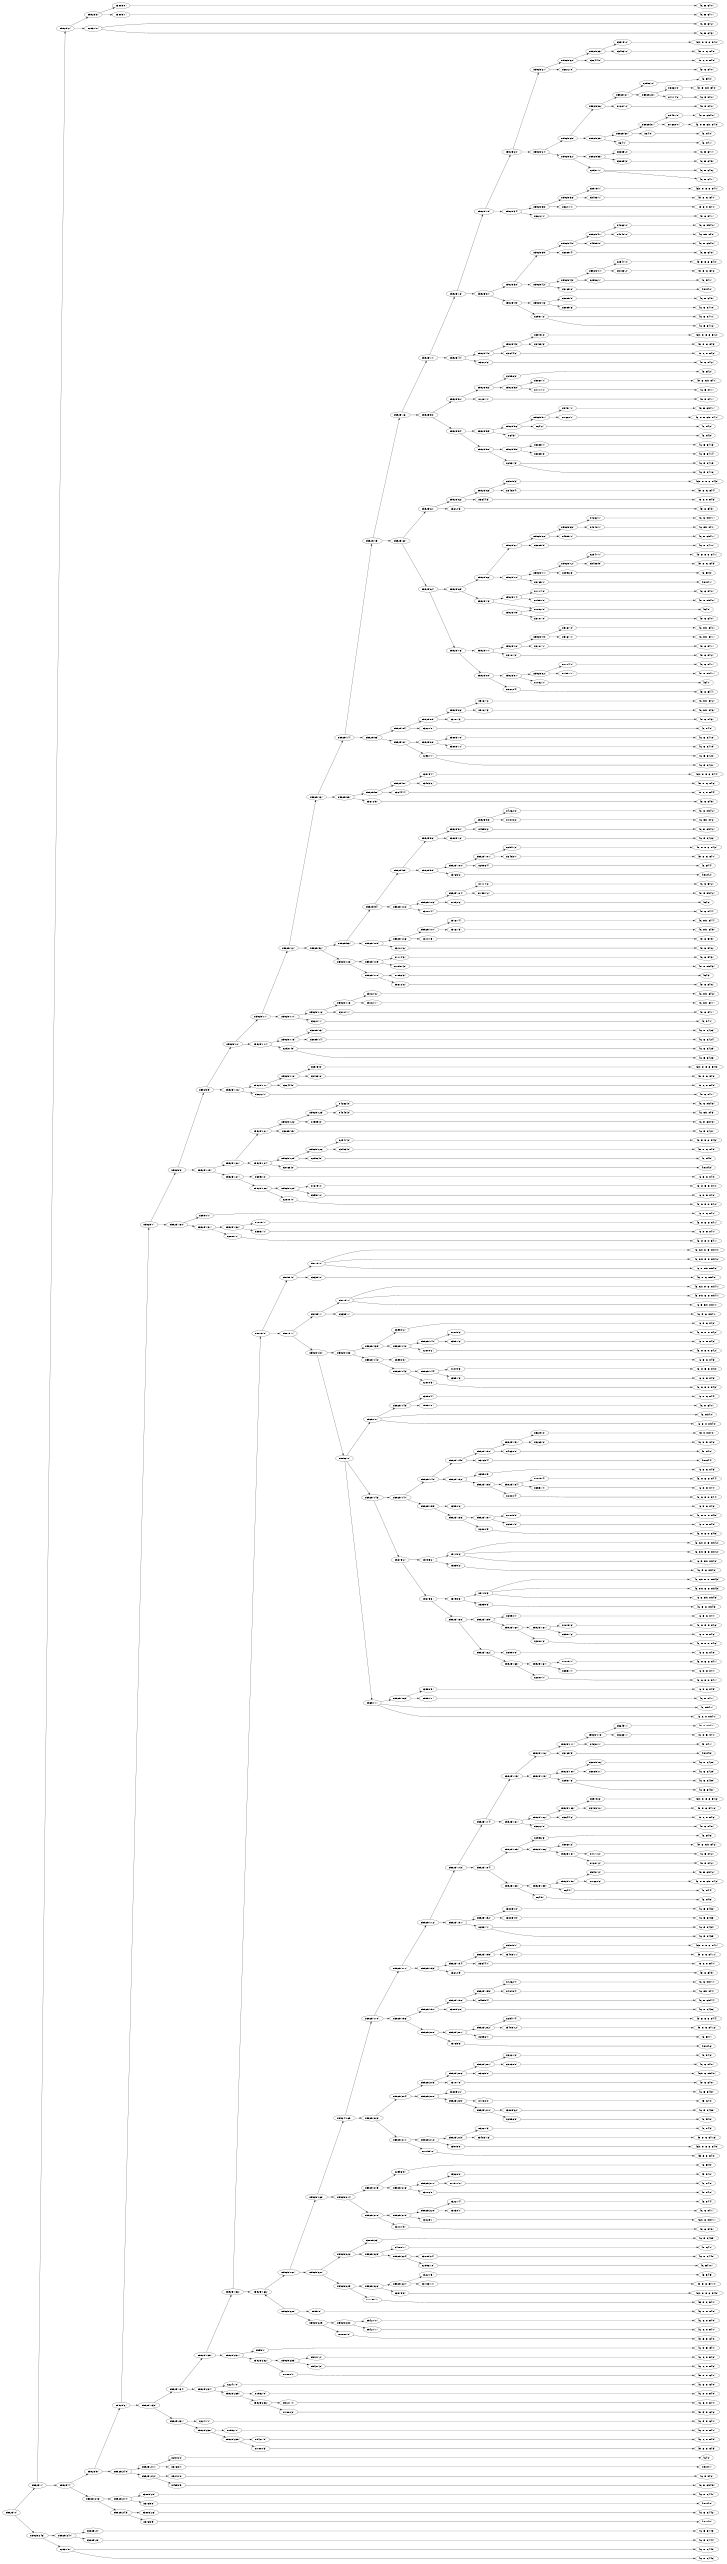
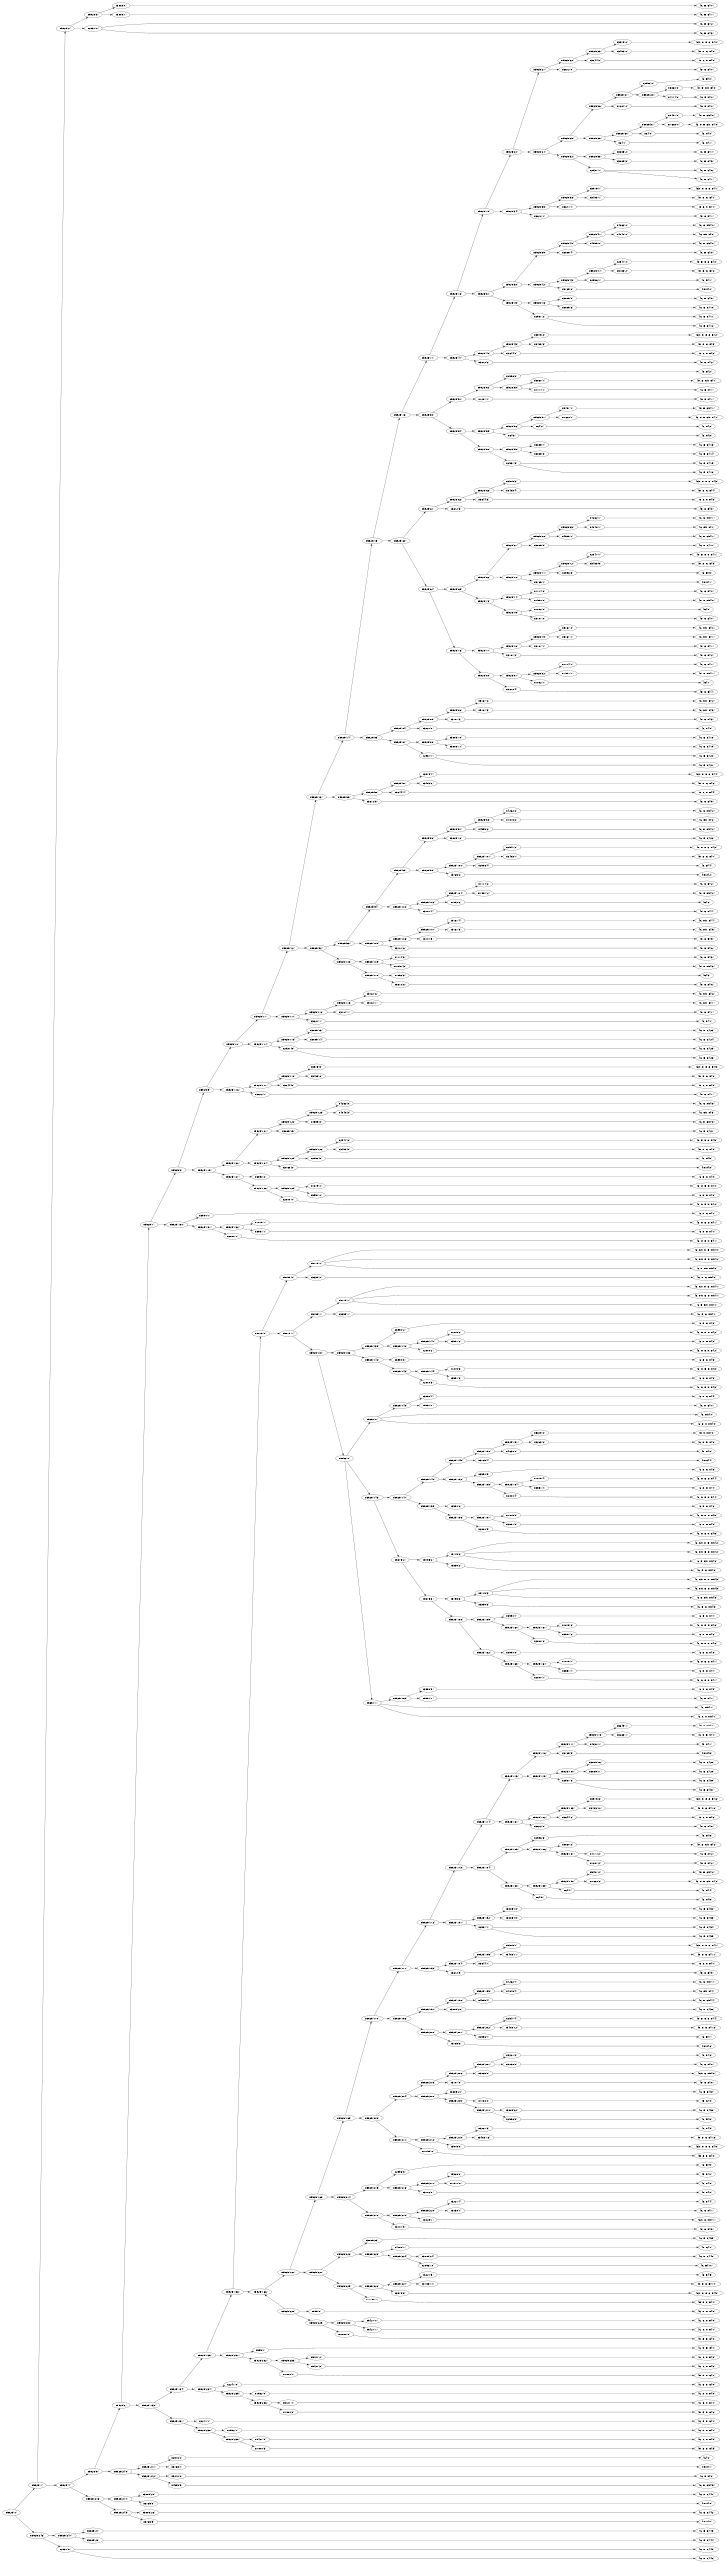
(511, 605) -> (497, 607)
(344, 2118) -> (344, 2118)
